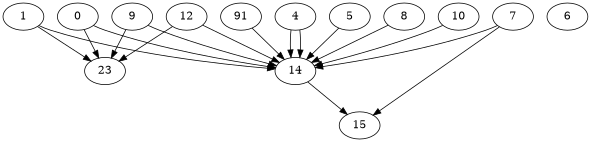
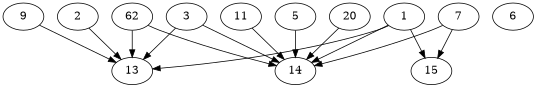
(78, 17) -> (187, 17)
none -> (78, 17)
(187, 17) -> (132, 17)
(241, 17) -> (241, 17)
(295, 17) -> none
(404, 17) -> none
(459, 17) -> (350, 17)
(208, 47) -> none
(105, 71) -> (132, 71)
(325, 96) -> (416, 41)
